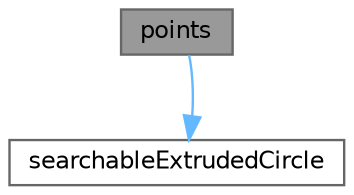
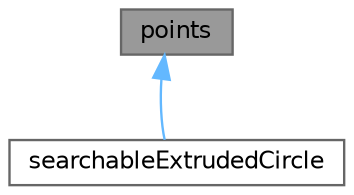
(193, 85) -> (161, 110)
